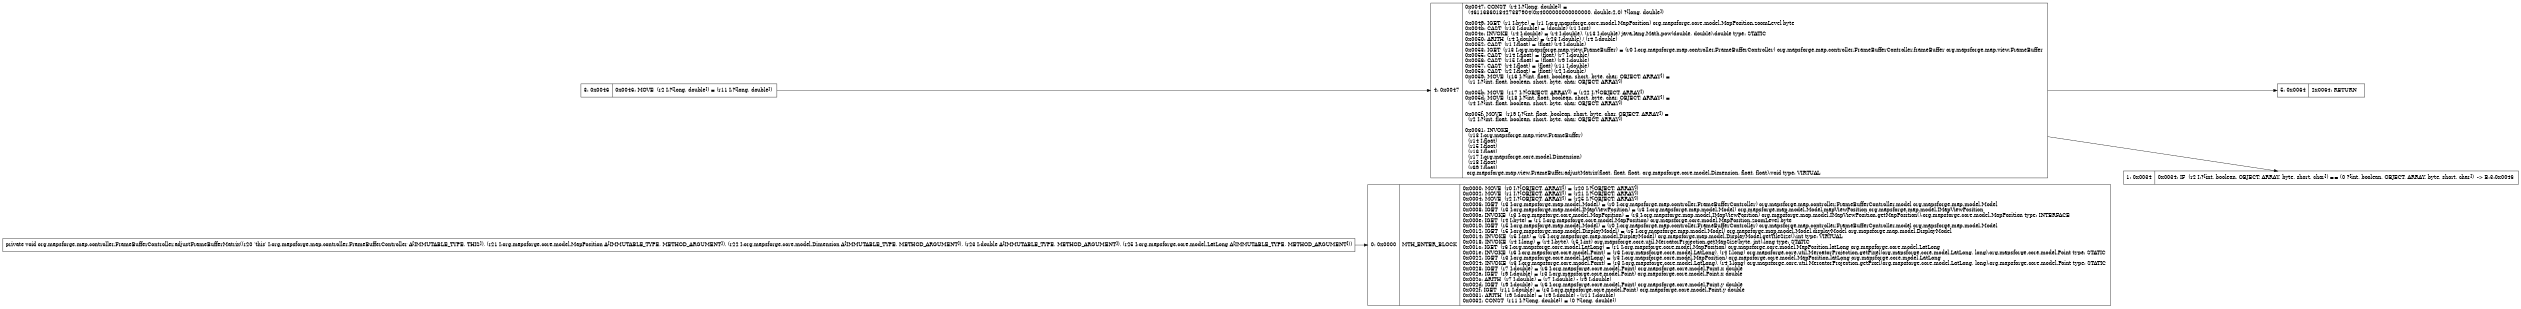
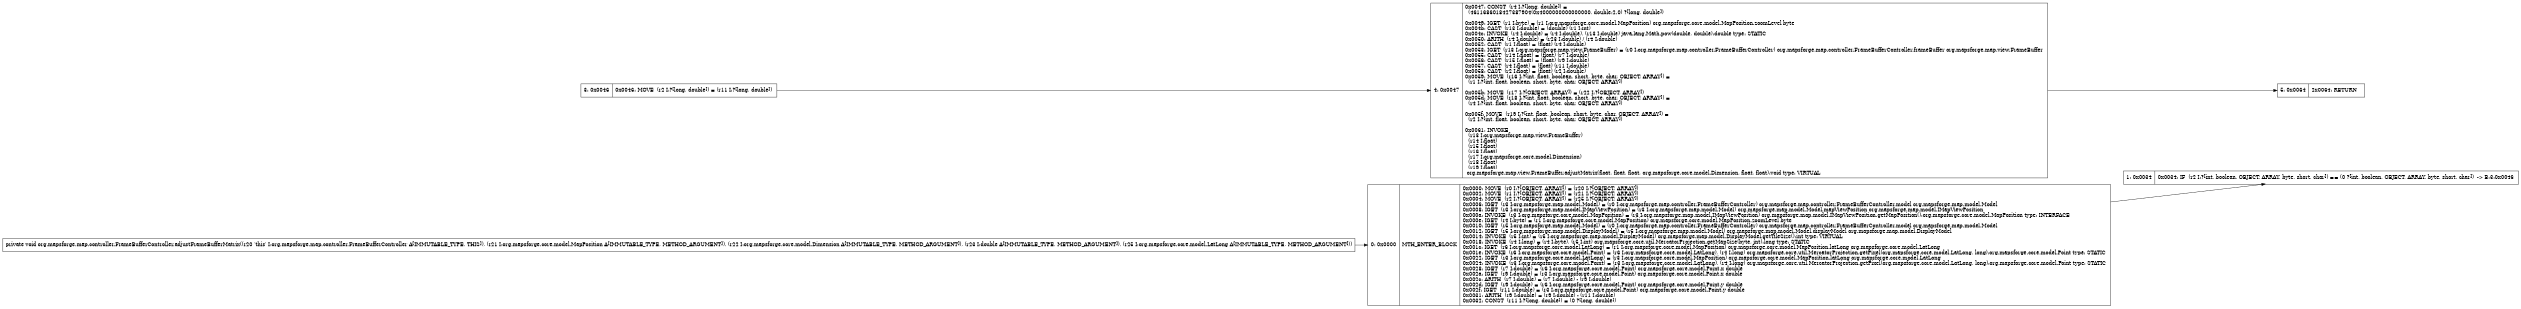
(2161, 154) -> (2186, 193)
(1481, 168) -> (1481, 168)
